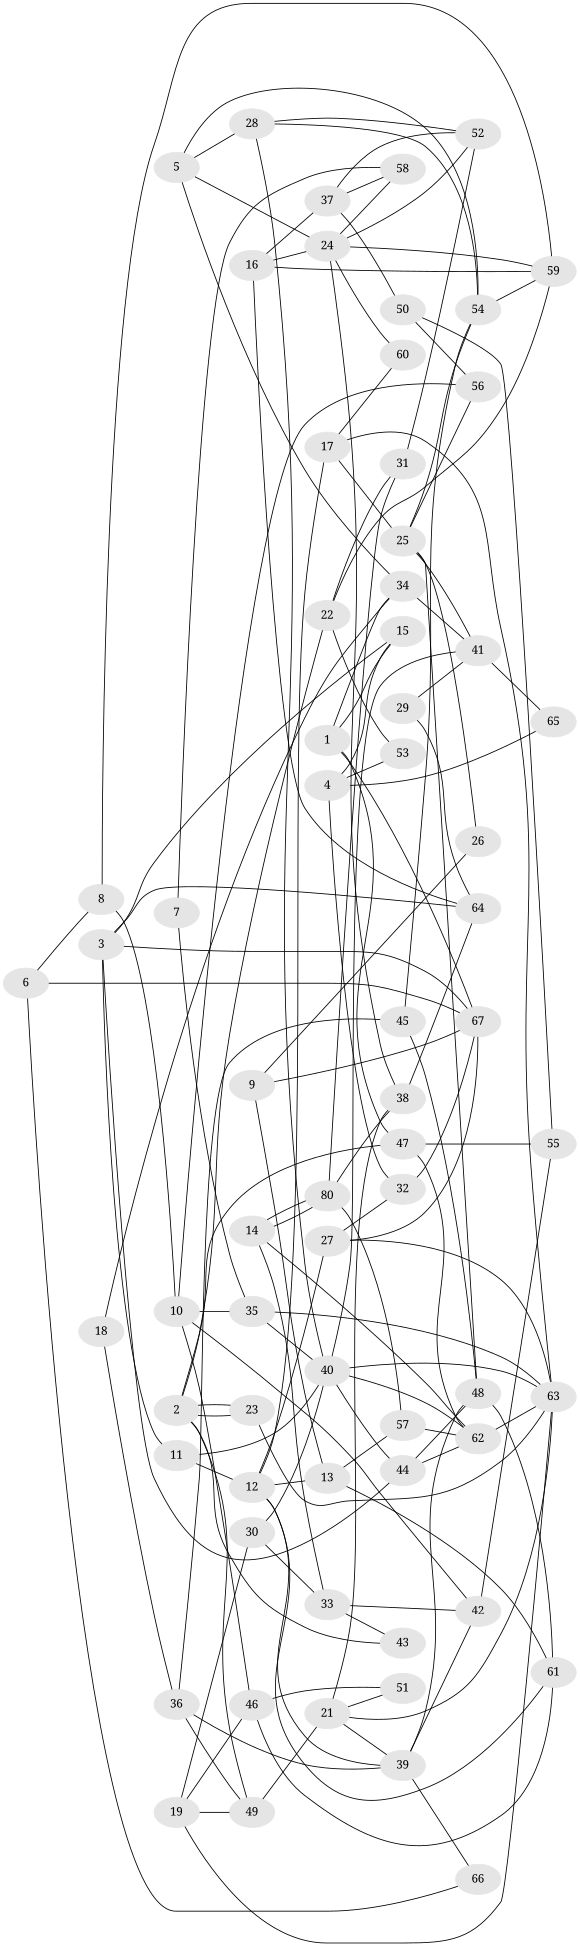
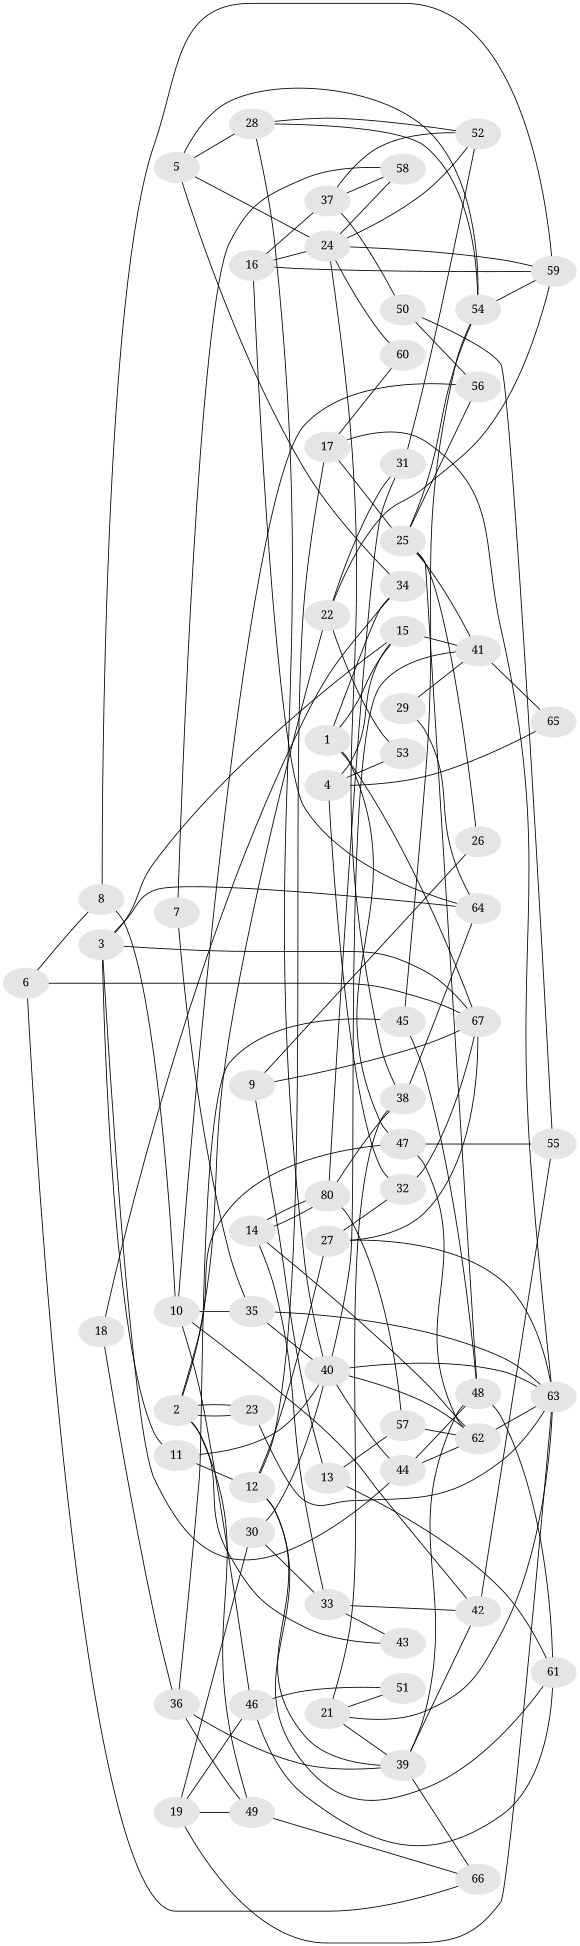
(436, 614) -> (441, 641)
(296, 1482) -> none
(287, 1767) -> (365, 1846)
